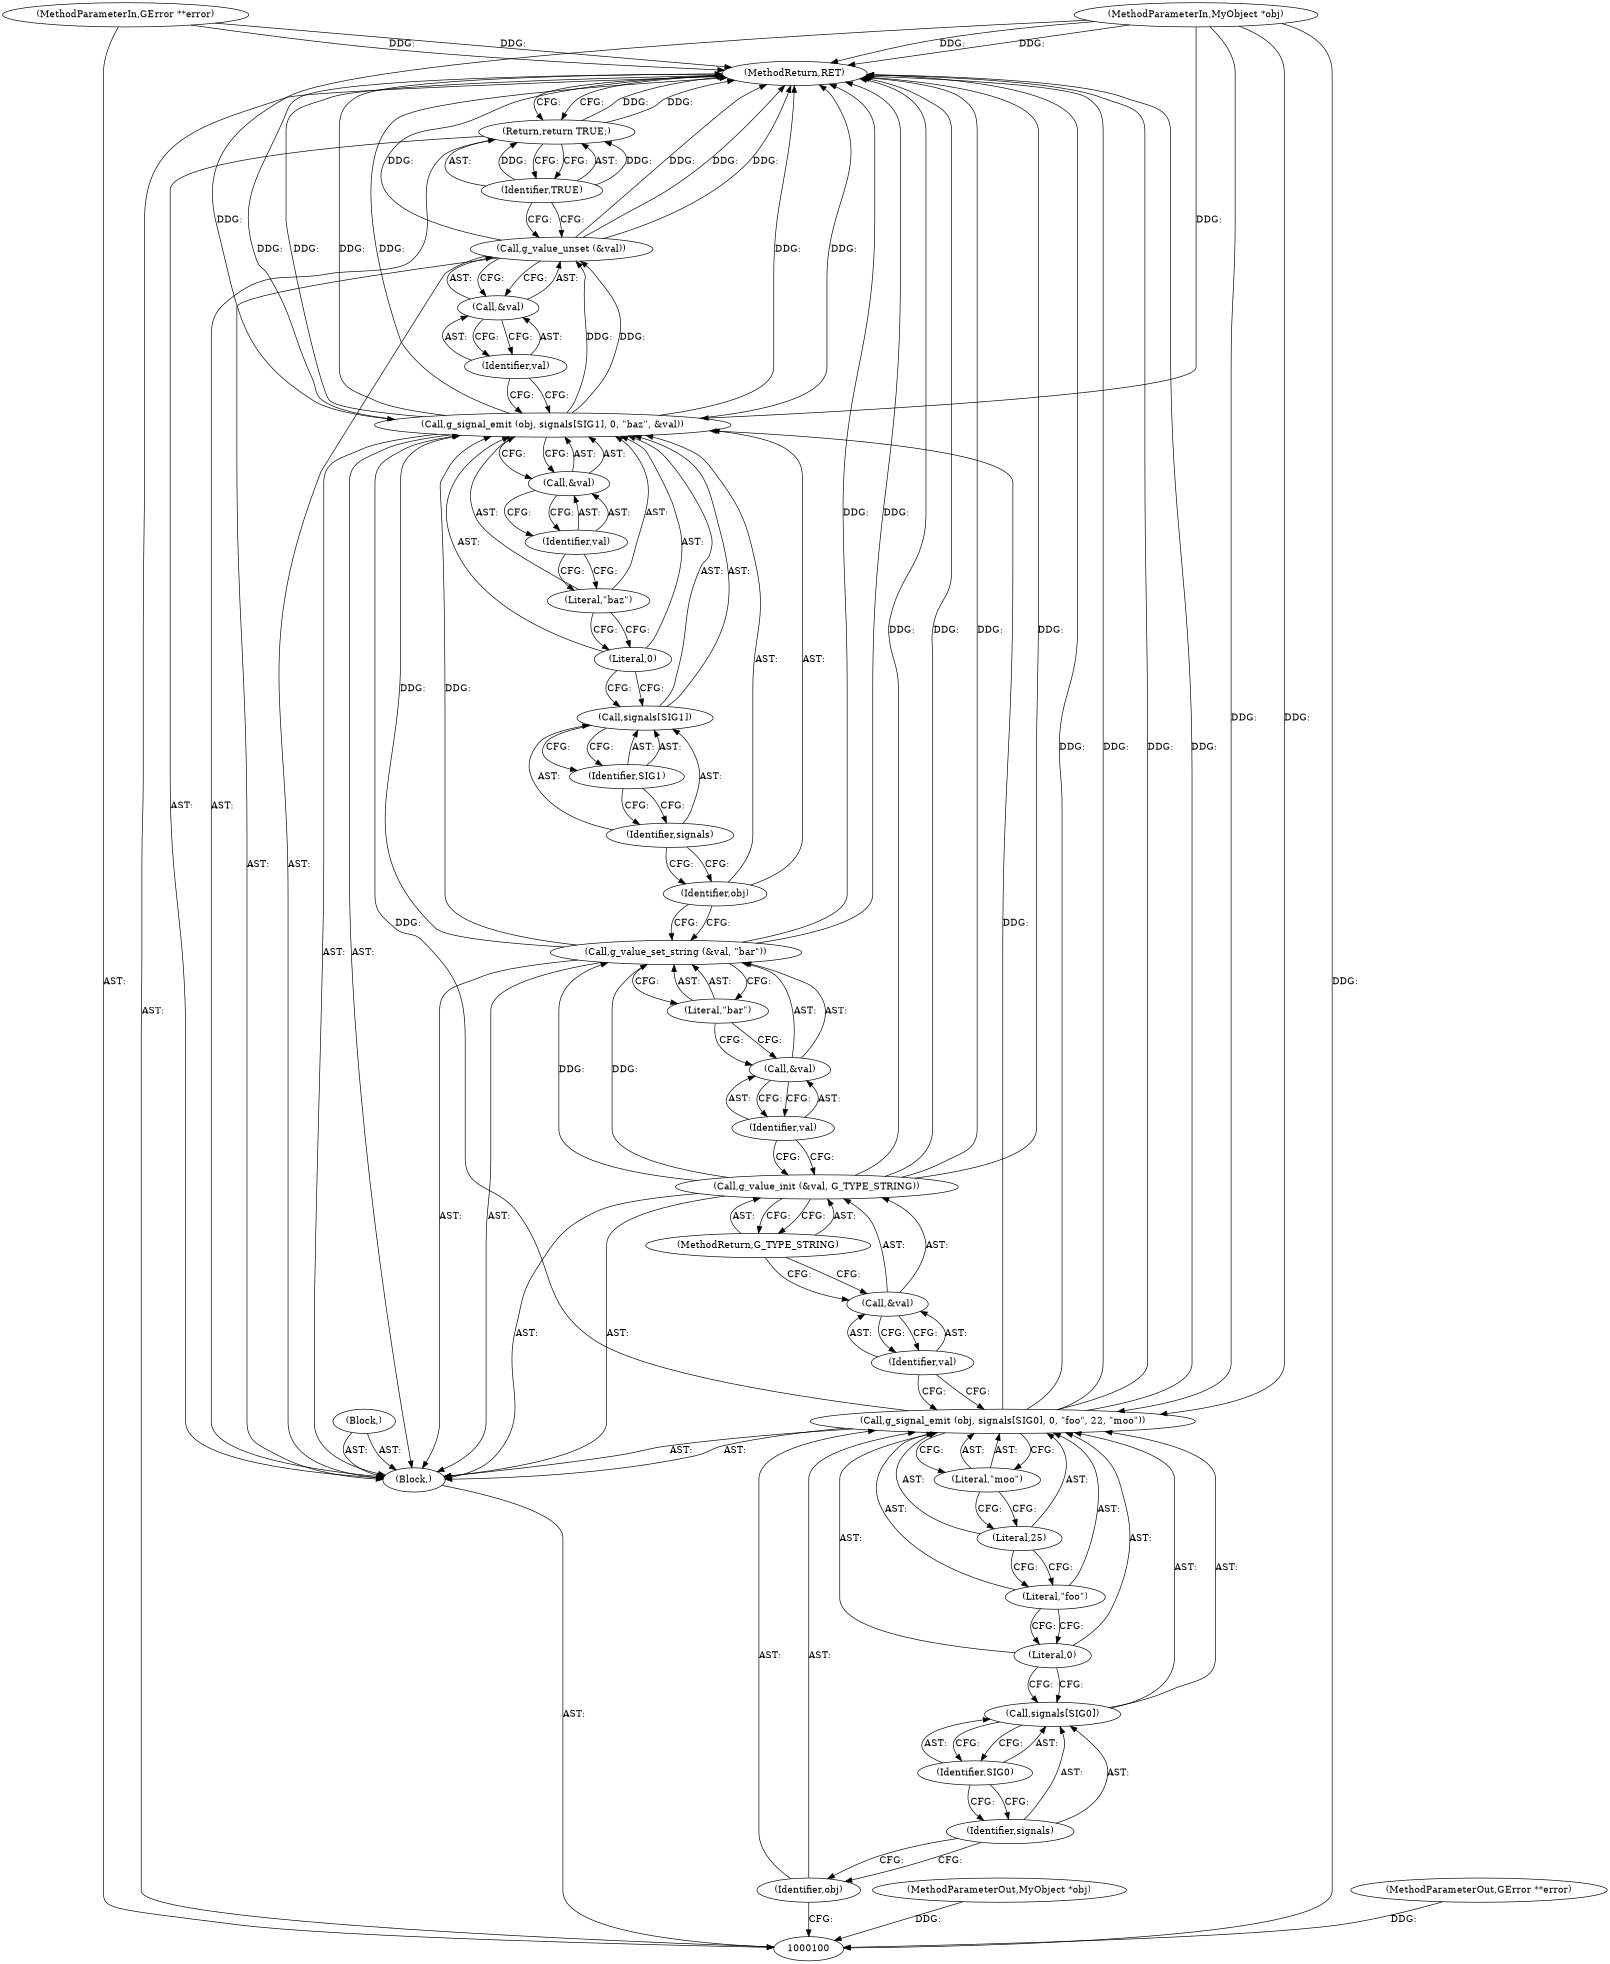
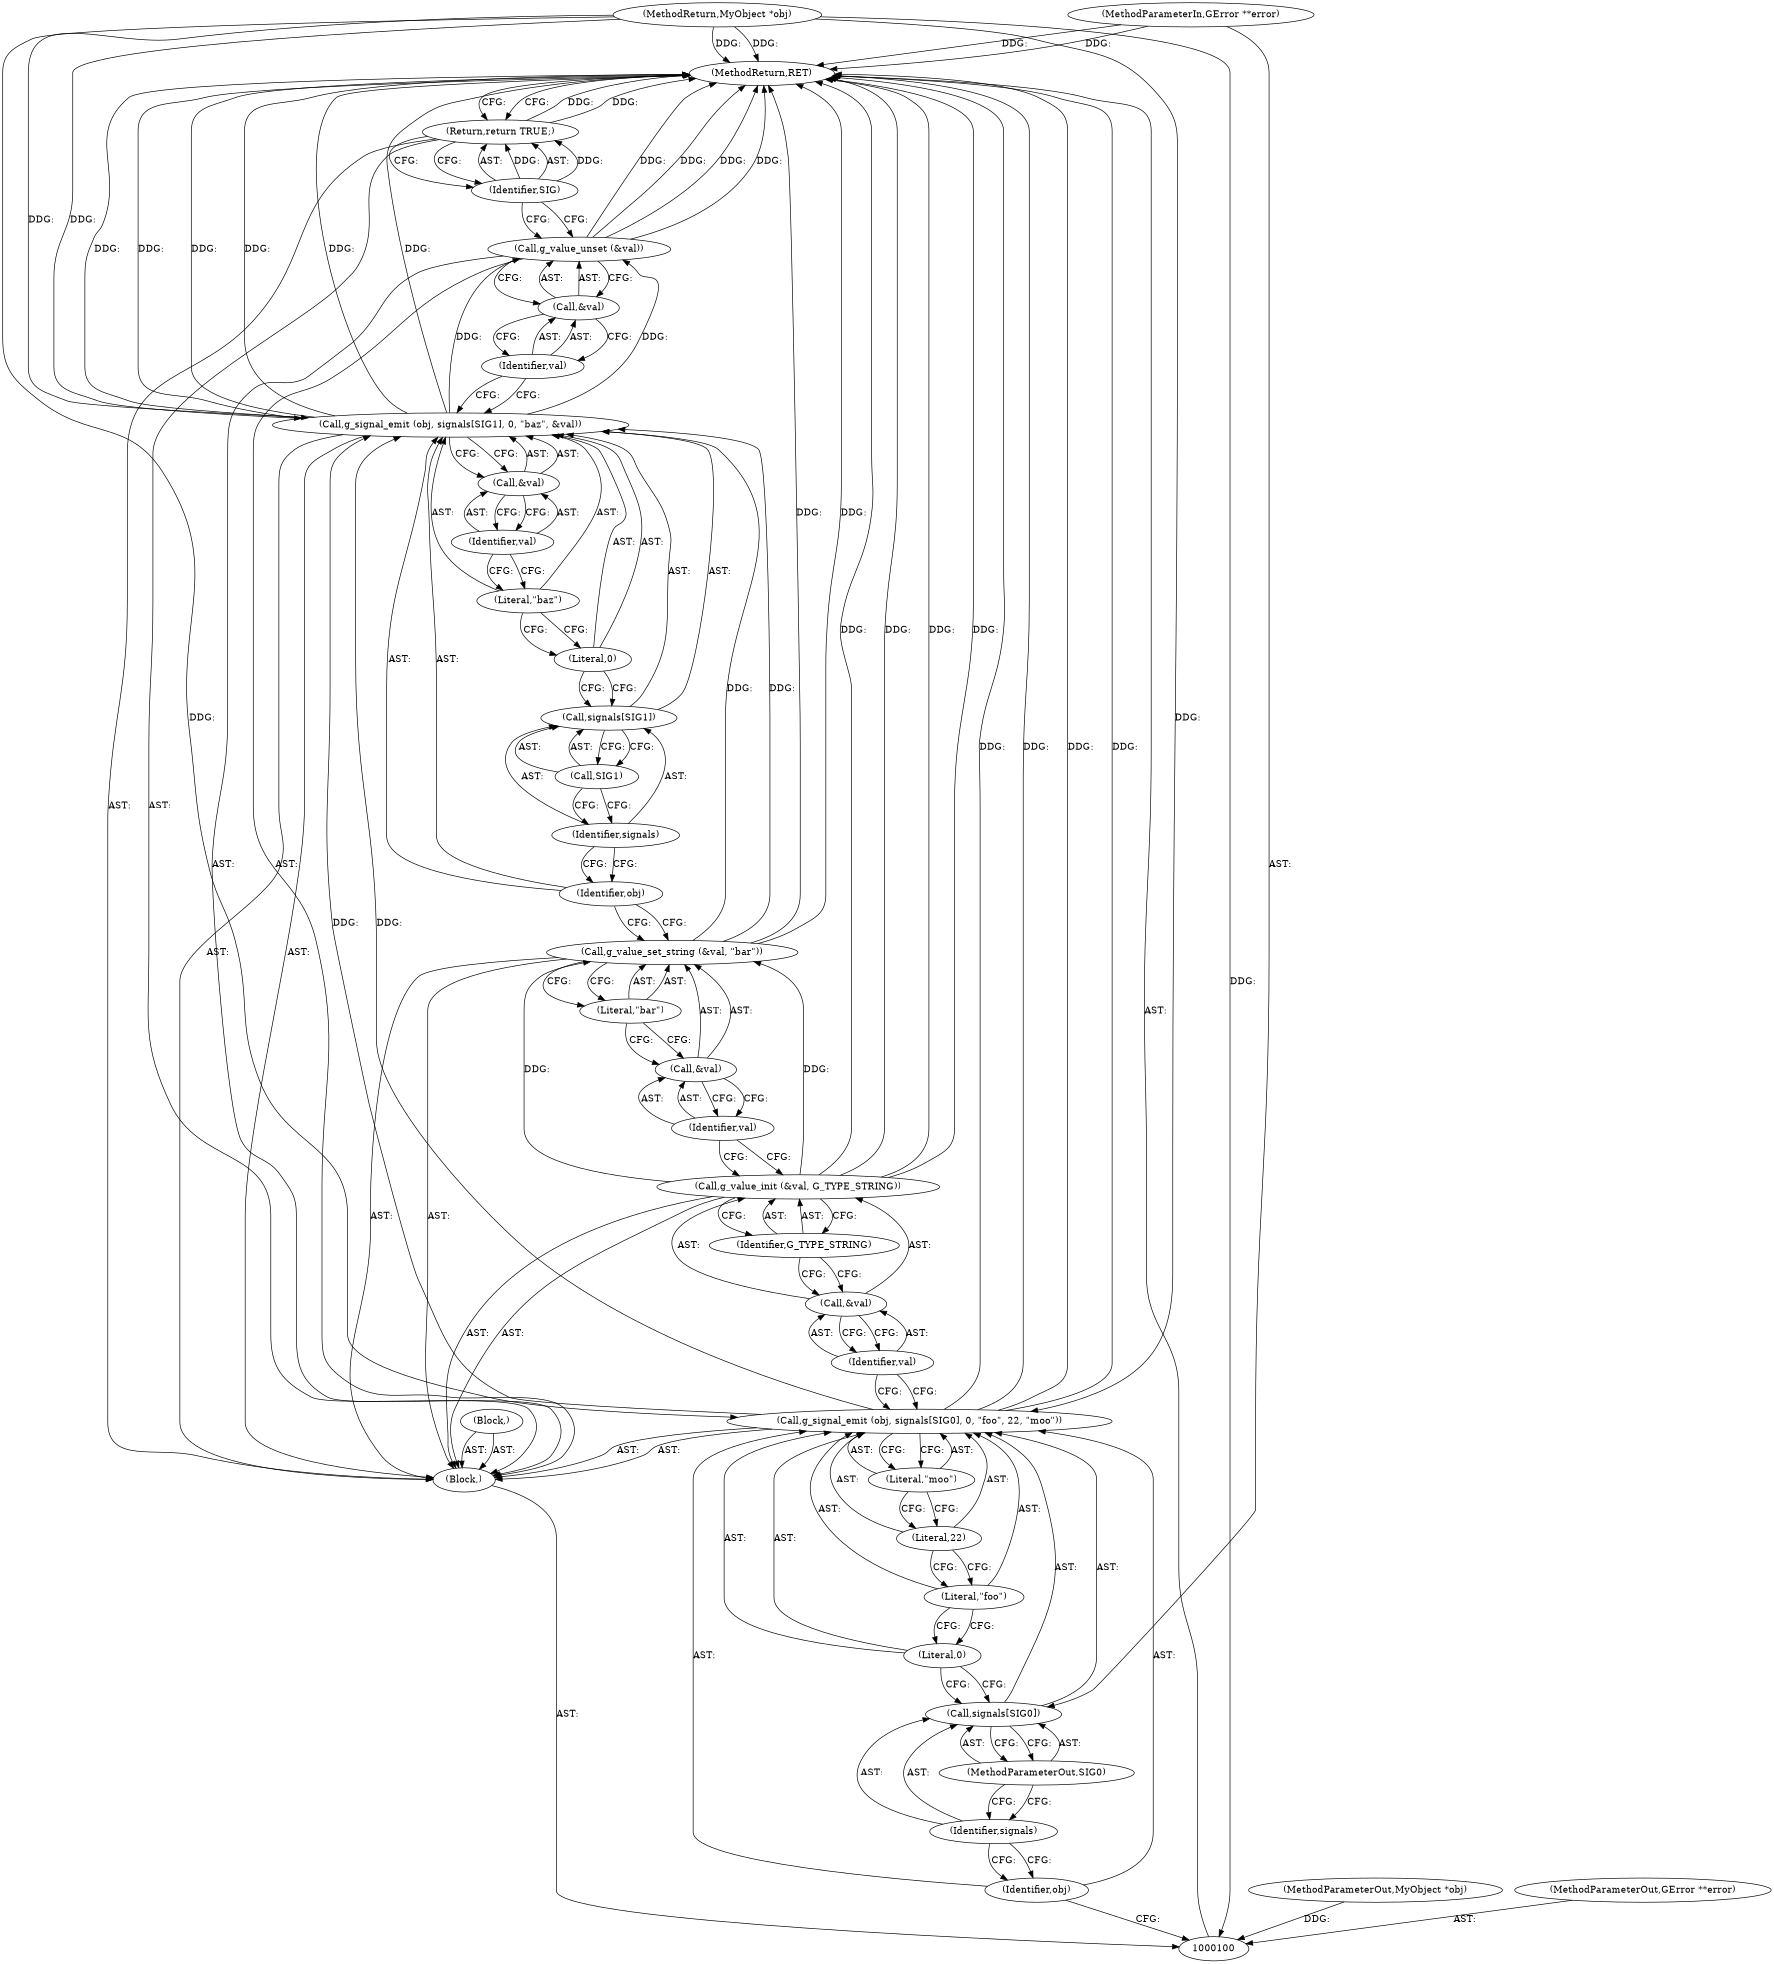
(1196, 15) -> (717, 15)
(542, 191) -> (525, 191)
(627, 777) -> (597, 777)
(758, 1246) -> (804, 1246)
(103, 1295) -> (1269, 900)
(1020, 1539) -> (939, 1539)
(975, 1773) -> (1037, 1773)
(1405, 1919) -> (1466, 1919)
